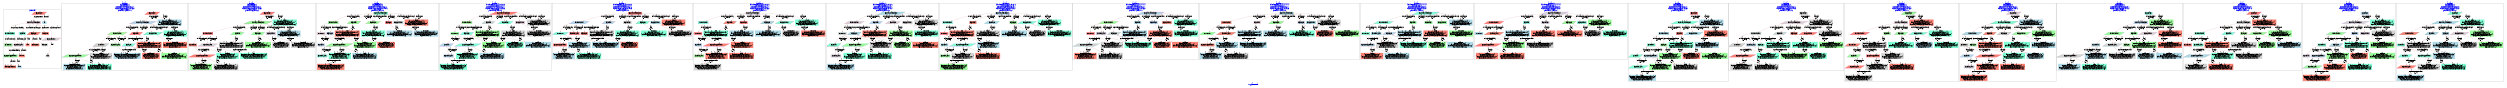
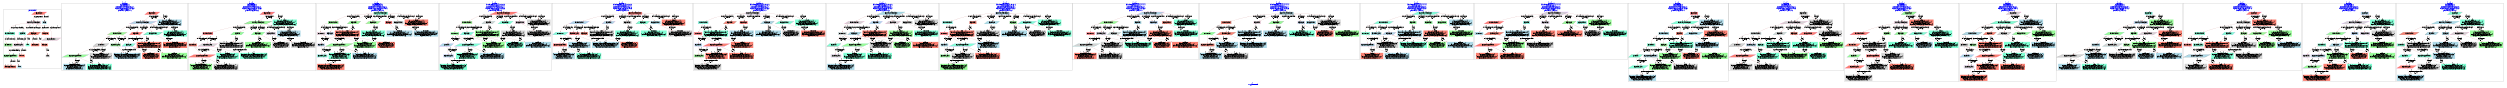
(32, 11) -> (32, 11)
(44, 23) -> (44, 23)
(28, 45) -> (28, 45)
(45, 45) -> (45, 45)
(50, 47) -> (46, 50)
